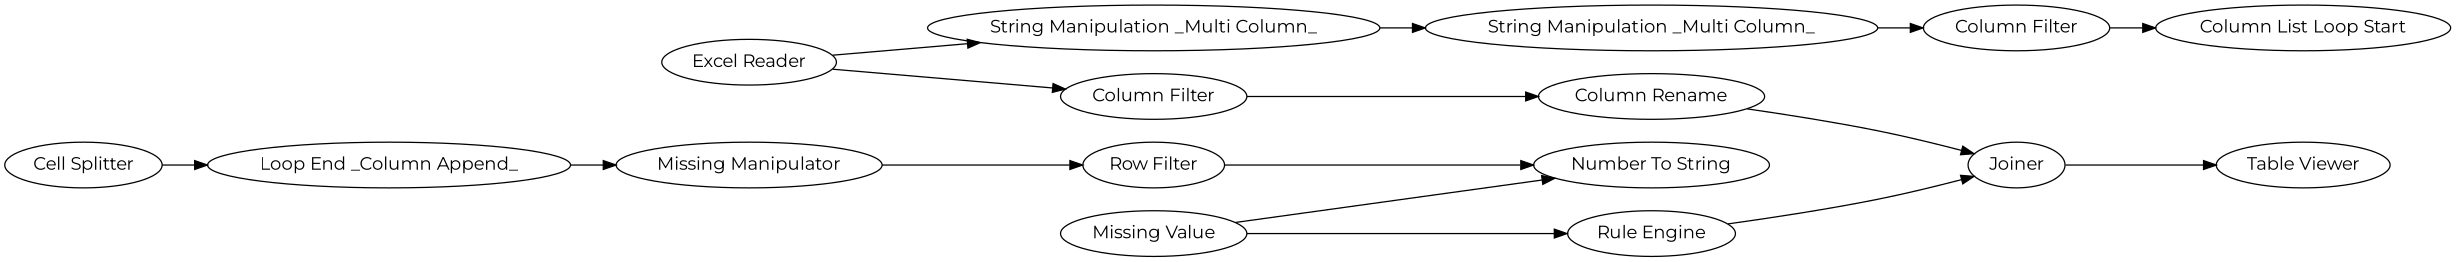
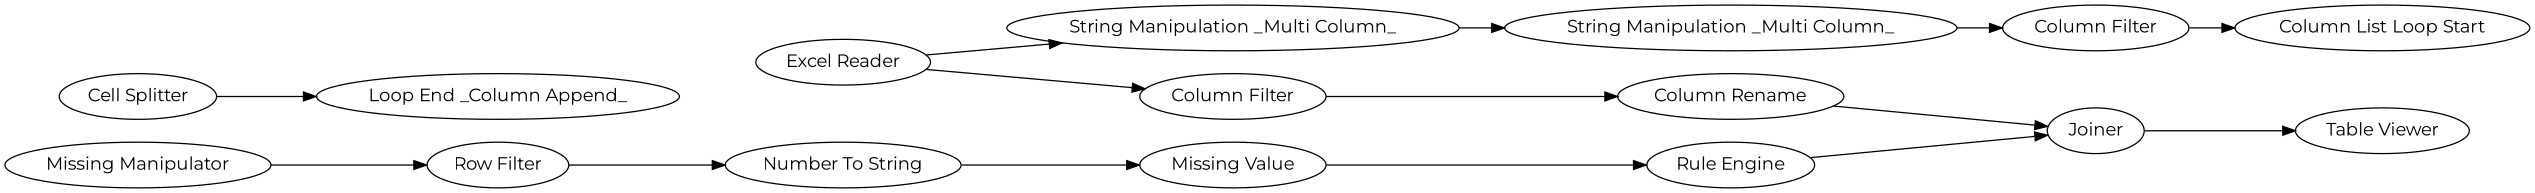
(587, 165) -> none
(1389, 201) -> (1044, 165)
